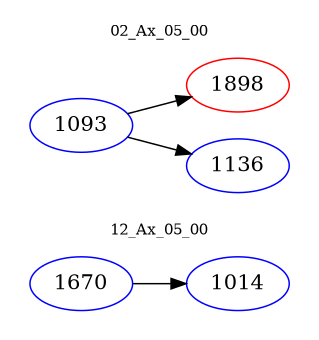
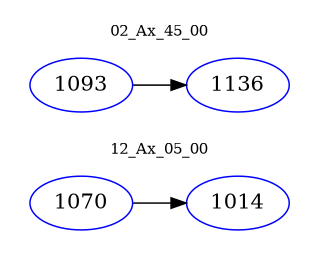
(160, 32) -> (160, 32)
(238, 85) -> none
(81, 284) -> (81, 203)
